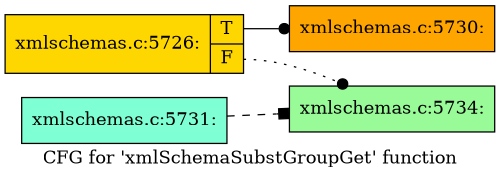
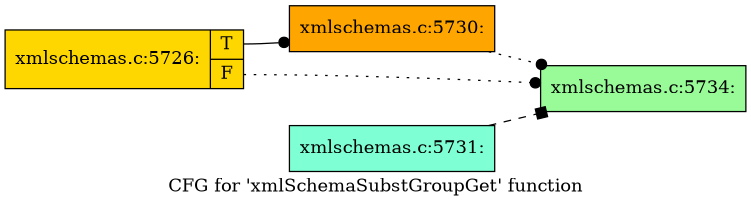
none -> (512, 57)
